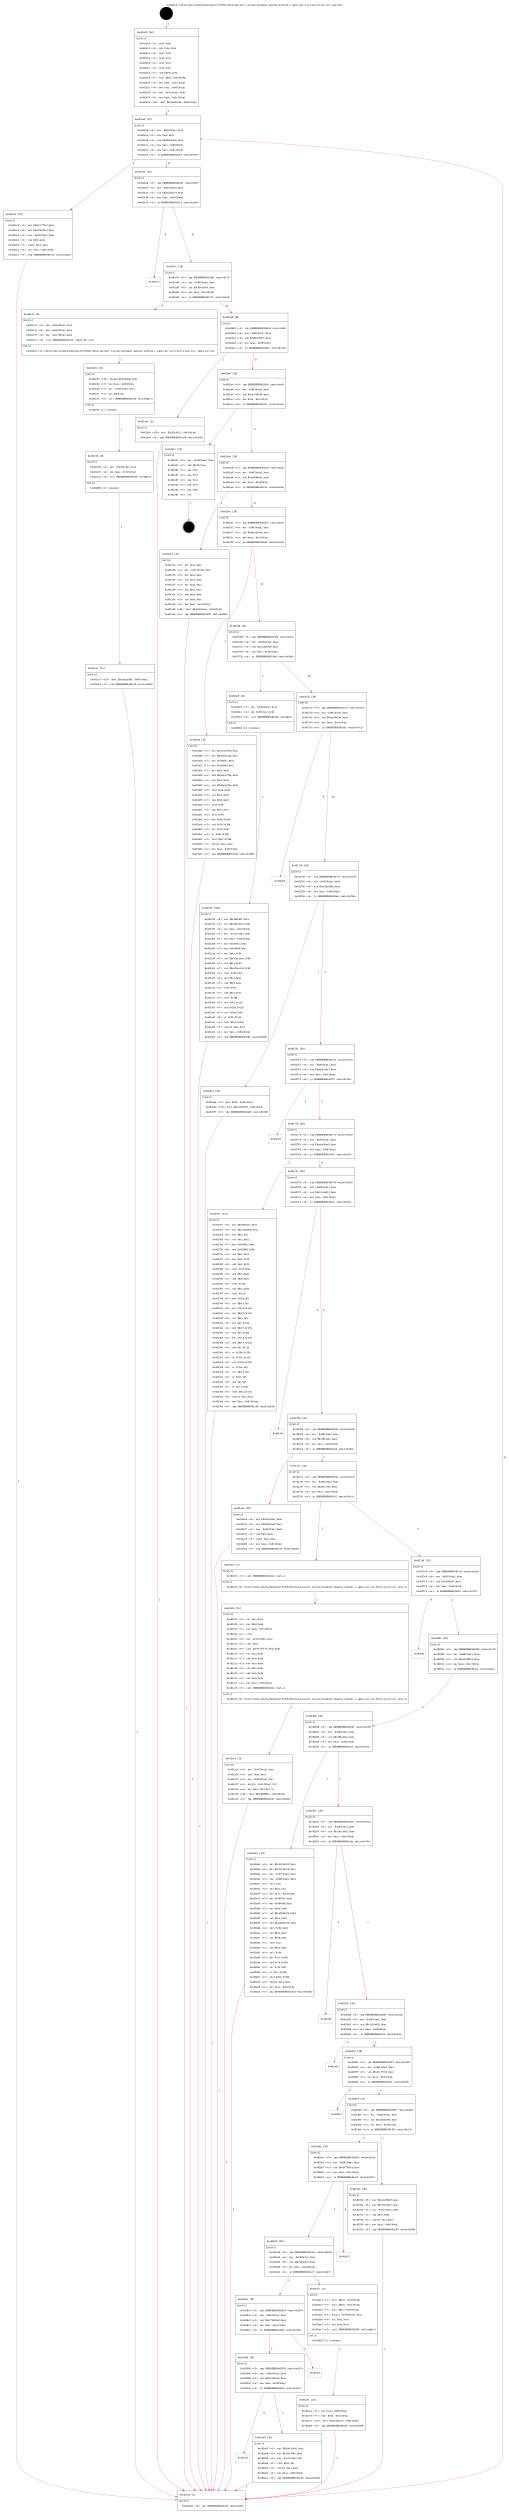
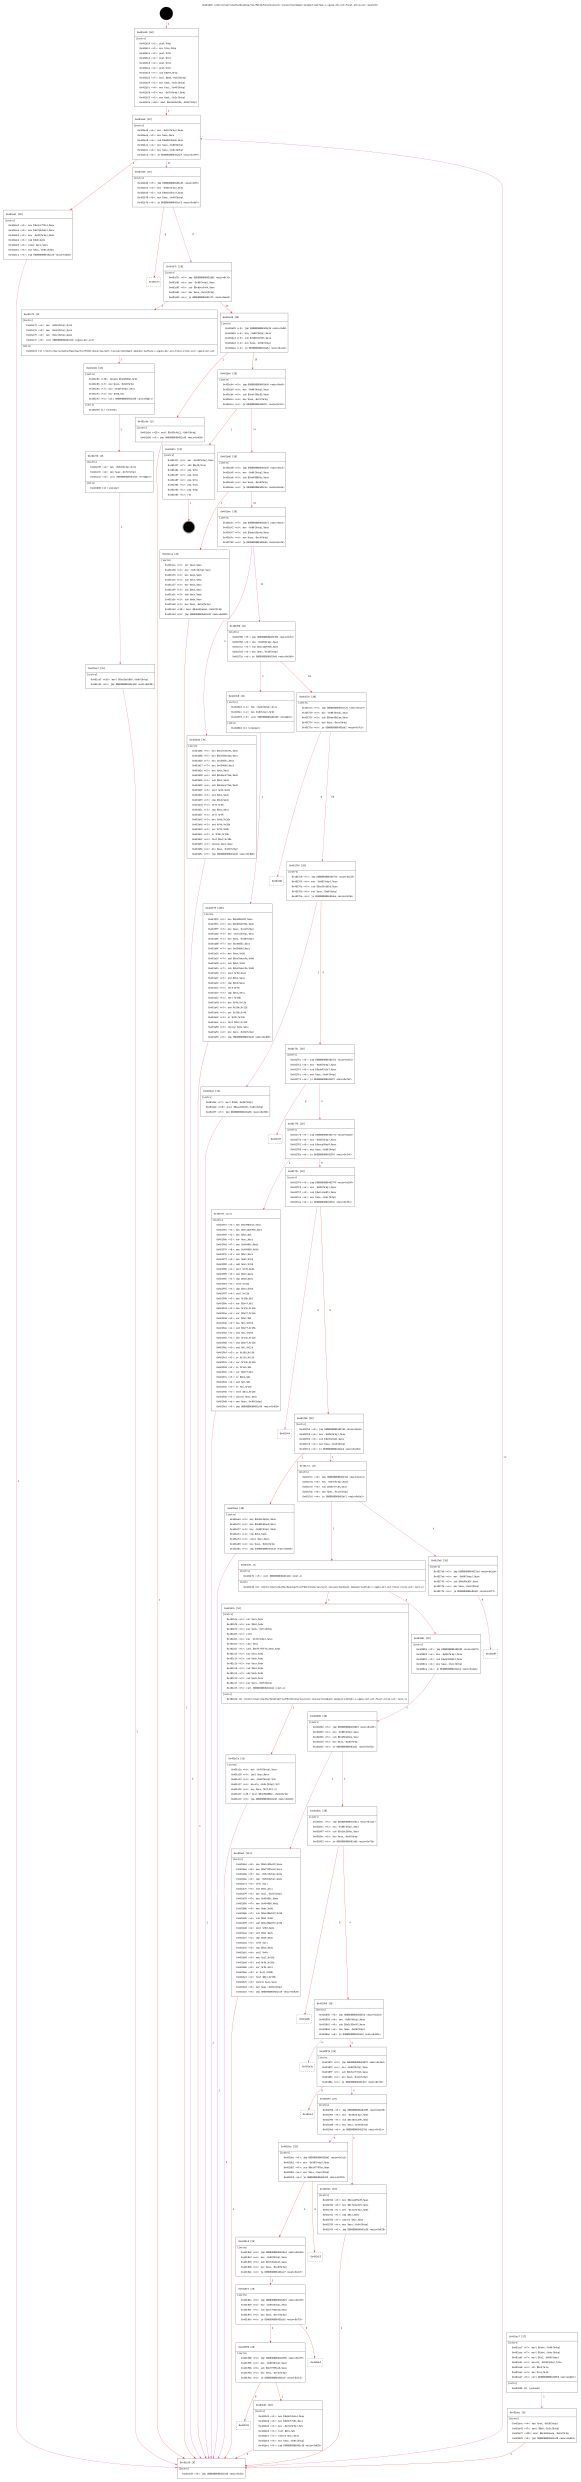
(454, 1614) -> (415, 1608)
(316, 2280) -> none
